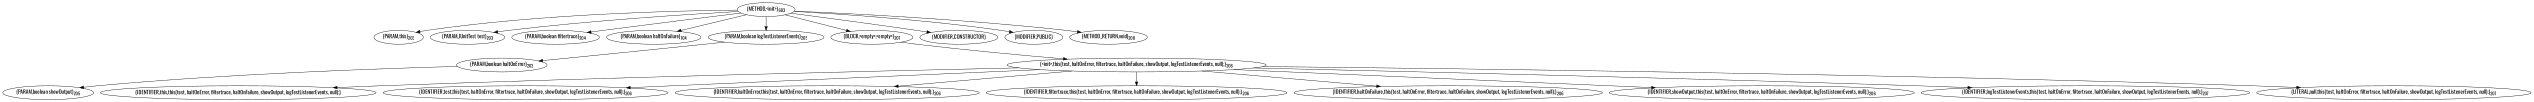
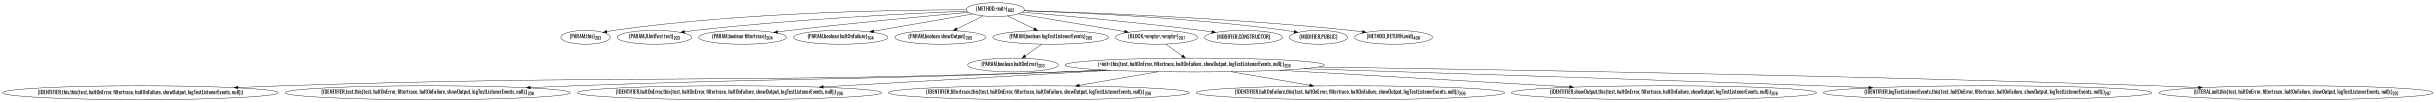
(1132, 37) -> (1417, 37)
(270, 74) -> (970, 22)
